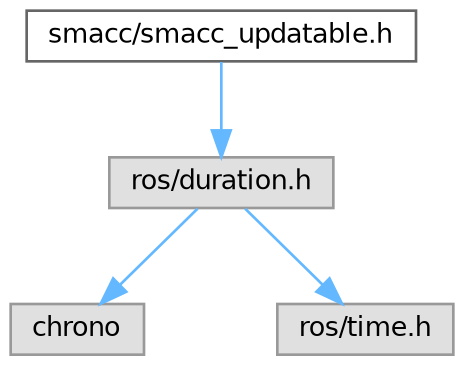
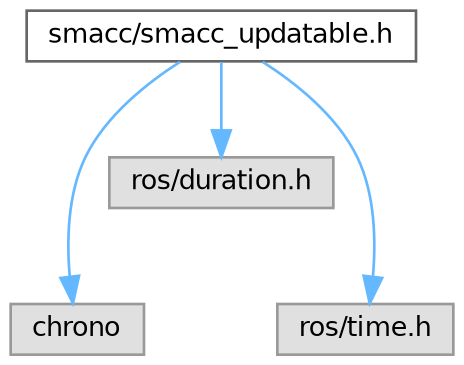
(159, 247) -> (89, 151)
(284, 247) -> (354, 151)
